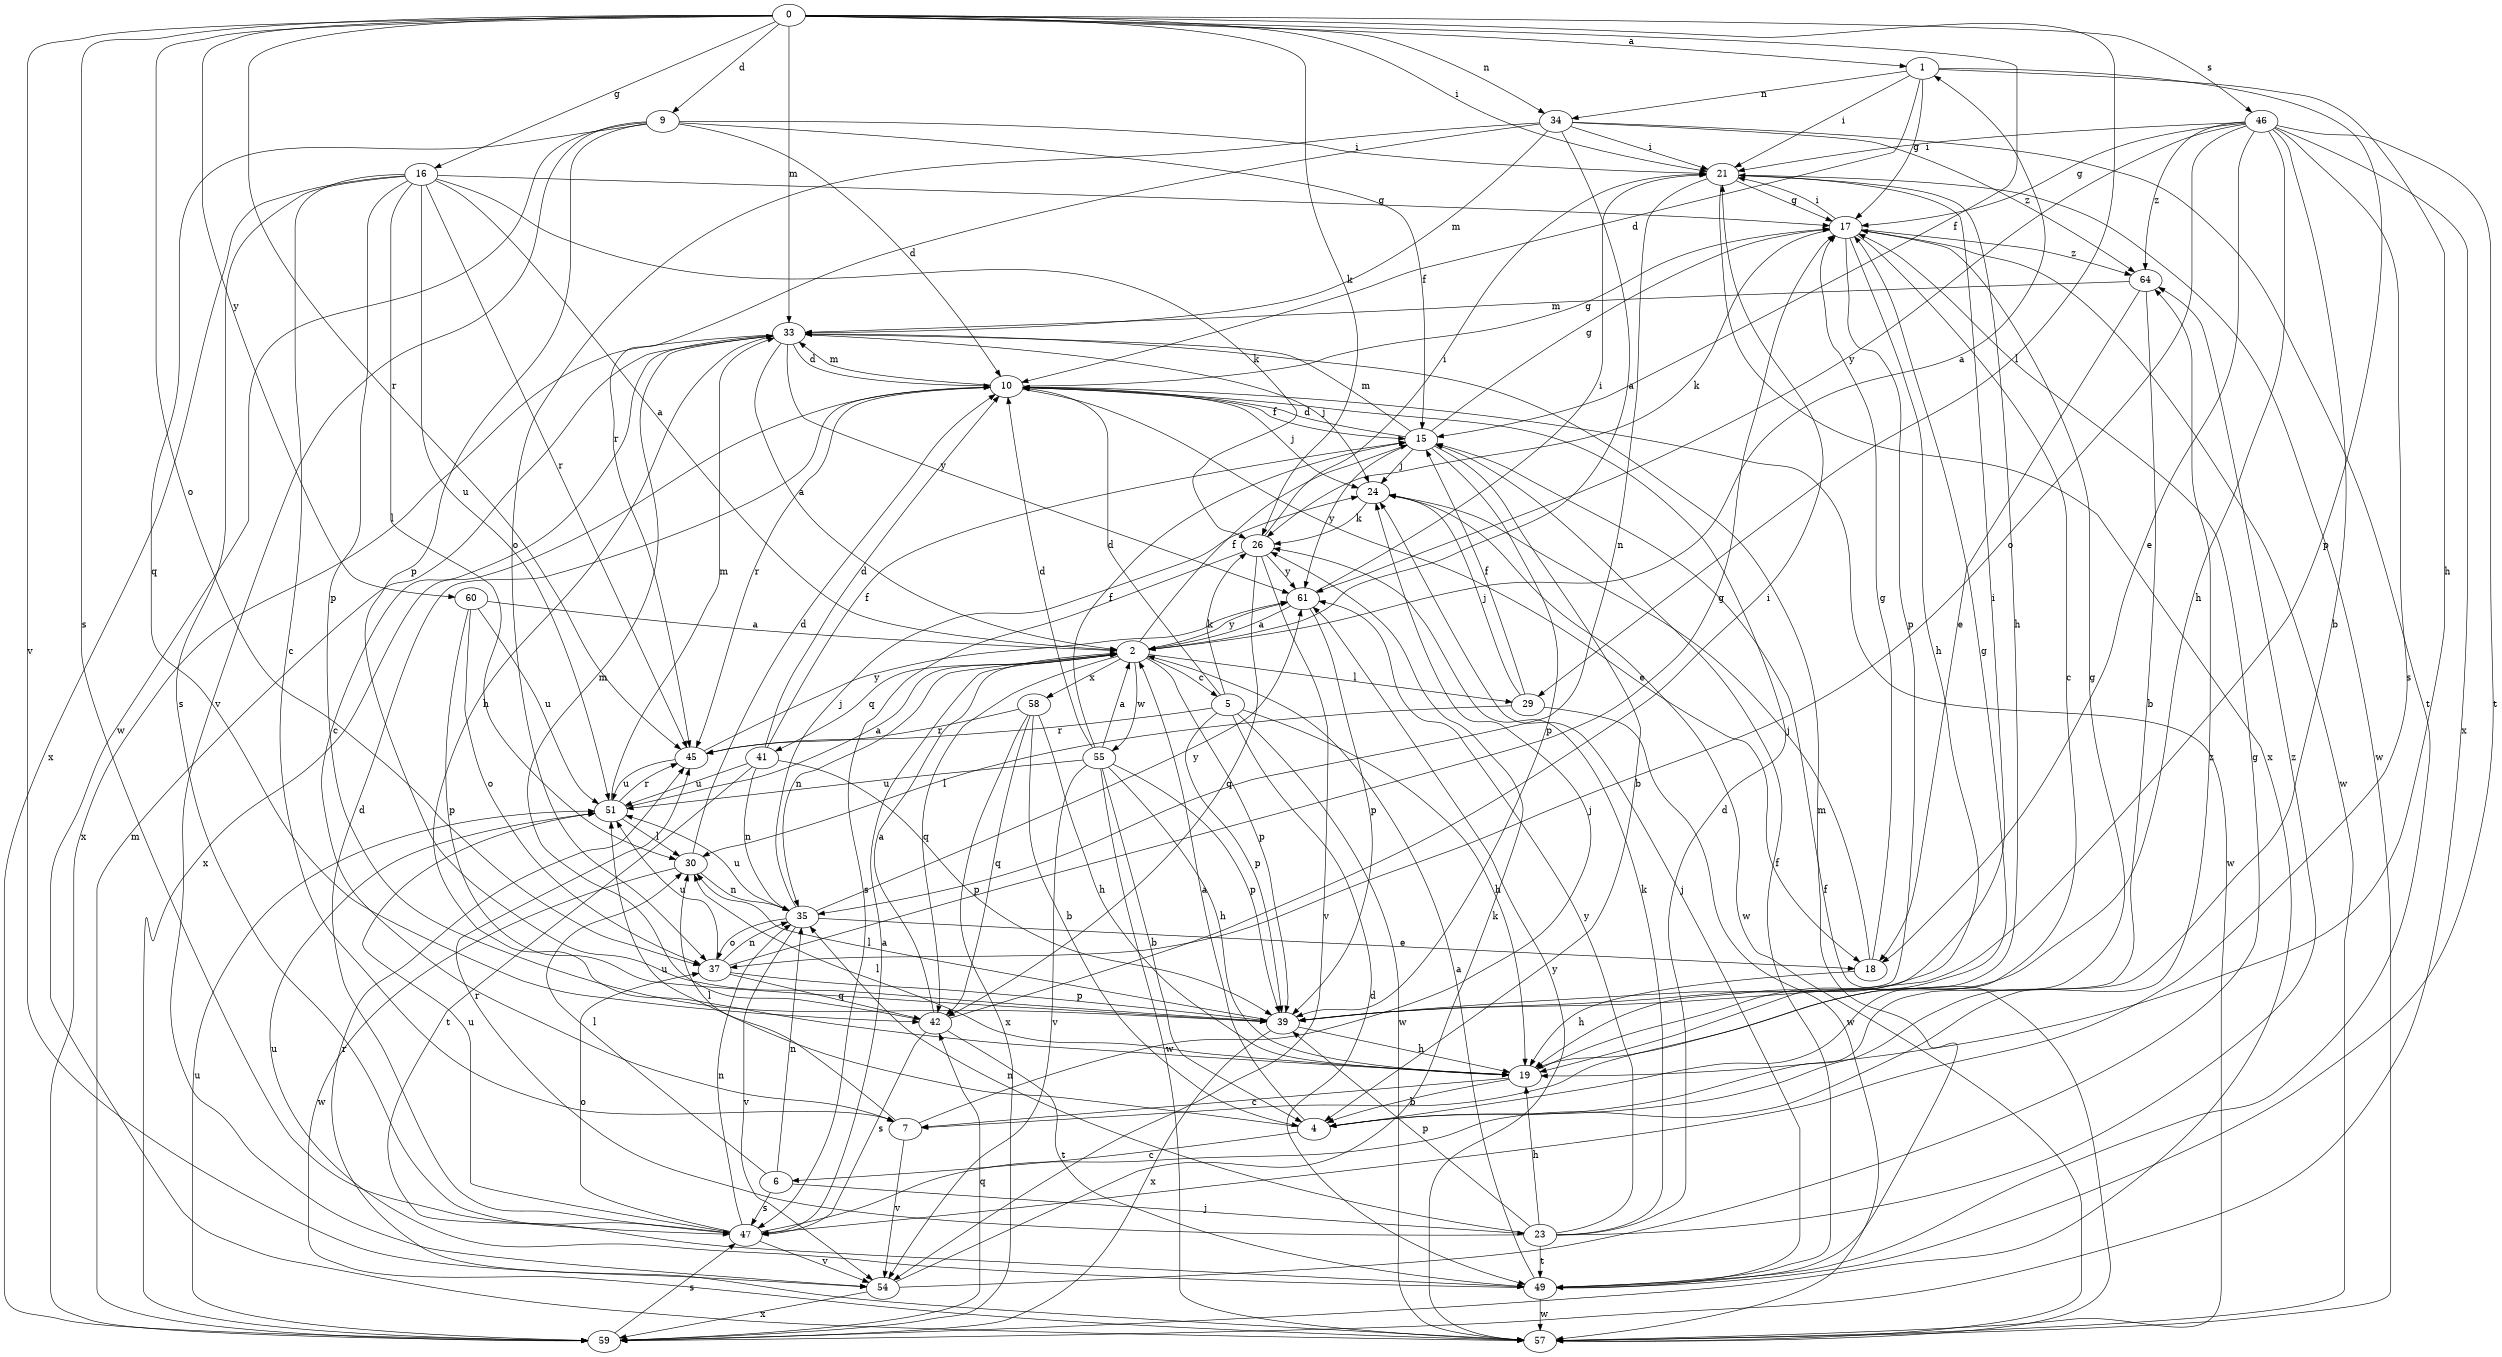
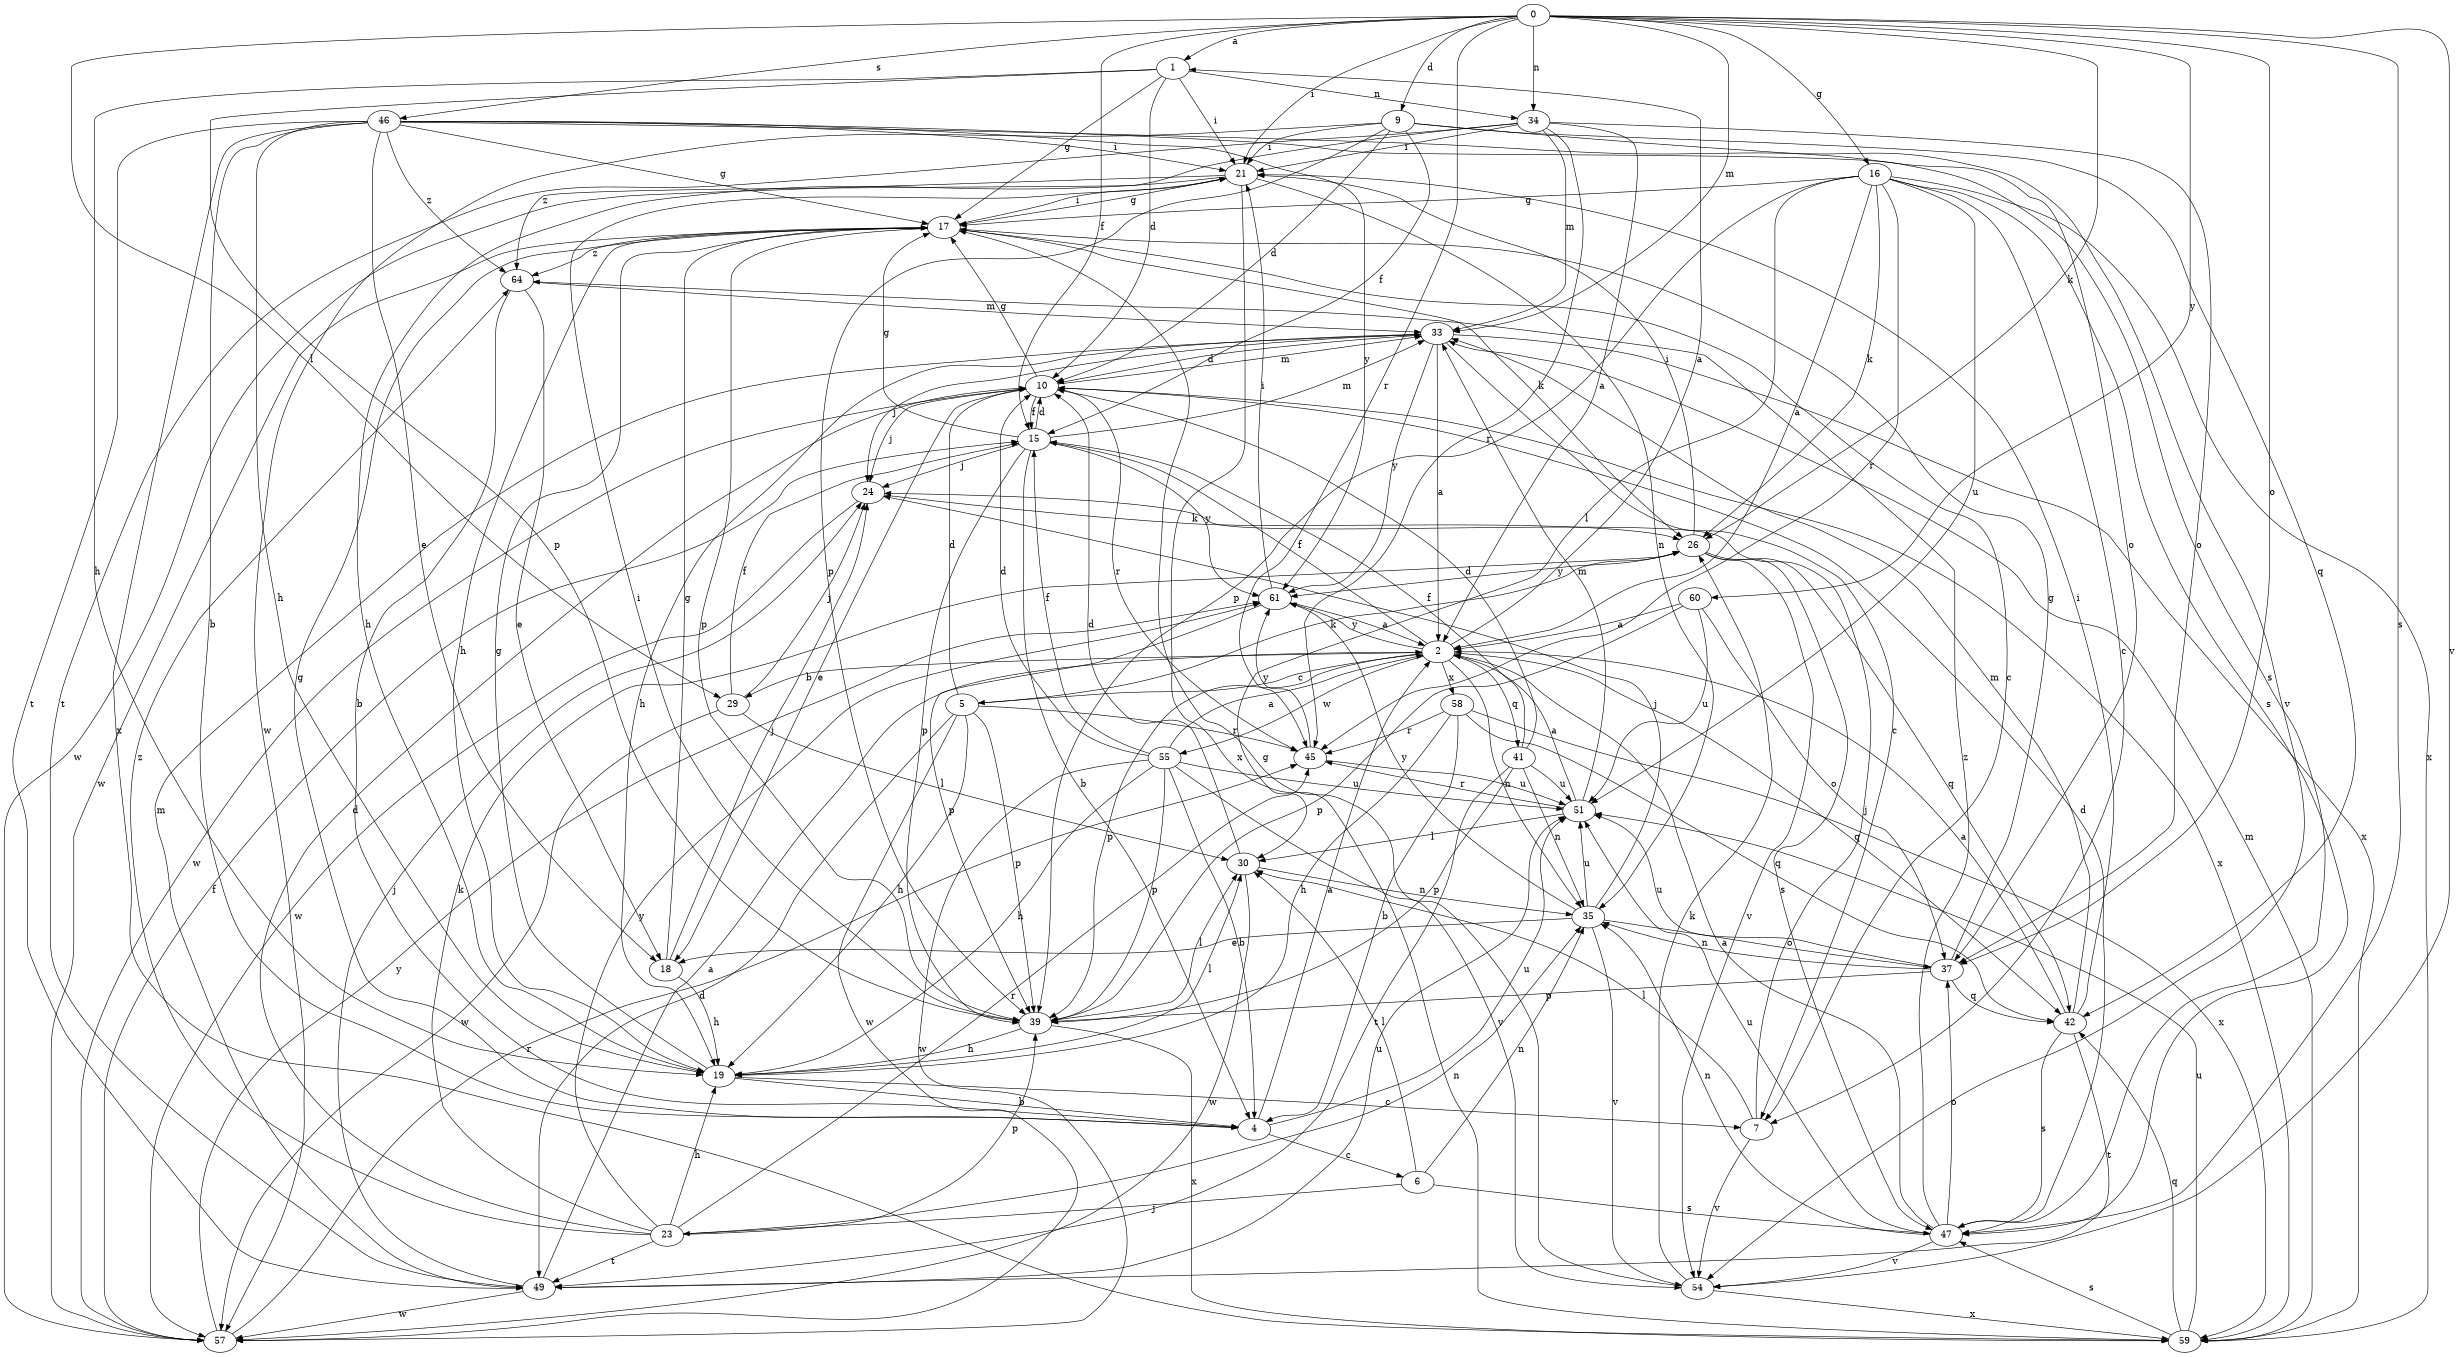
(1355, 678) -> (809, 678)
(1767, 917) -> none
